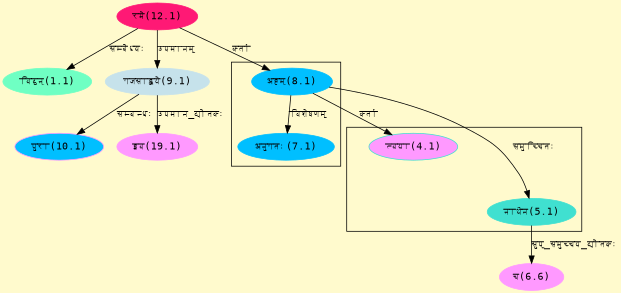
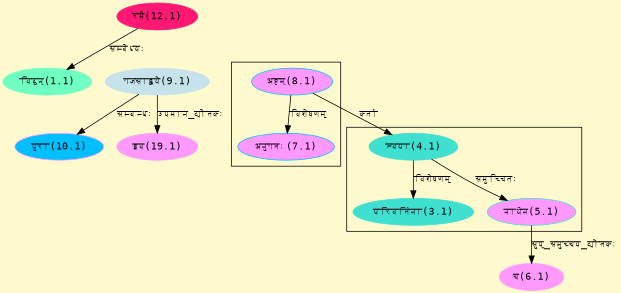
(157, 45) -> none
(221, 47) -> none
(292, 82) -> (292, 82)
(442, 117) -> (465, 179)
(286, 147) -> (286, 147)
(413, 147) -> (413, 147)
none -> (413, 212)
(532, 212) -> (532, 212)
(532, 277) -> (532, 277)
